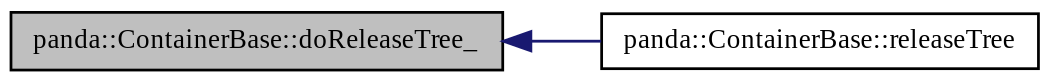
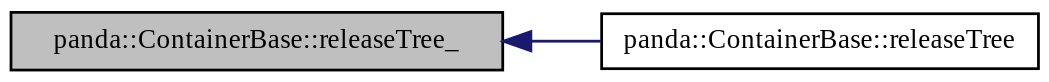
(257, 41) -> (257, 41)
